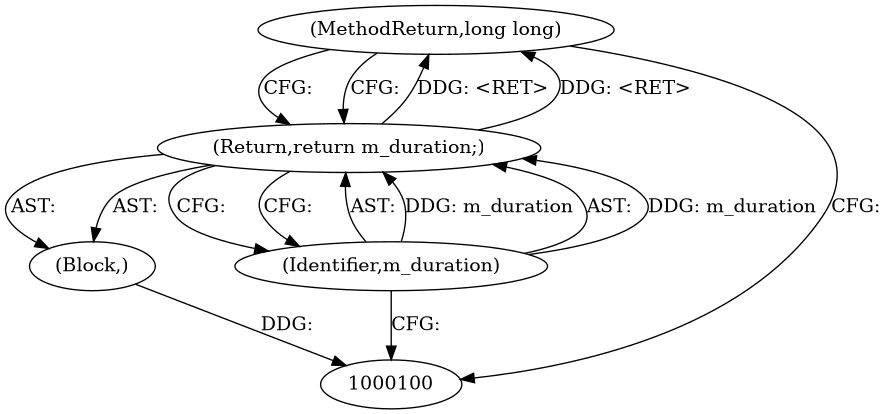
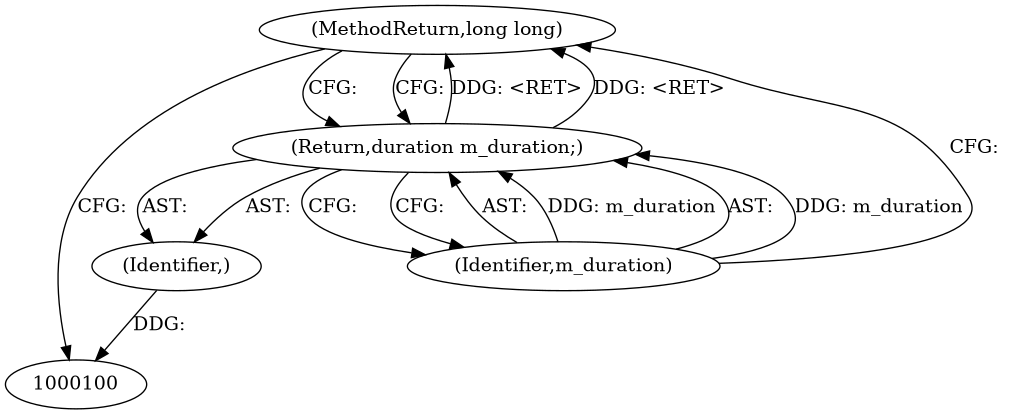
(349, 148) -> (437, 148)
(92, 266) -> (177, 266)
(391, 319) -> (924, 144)
